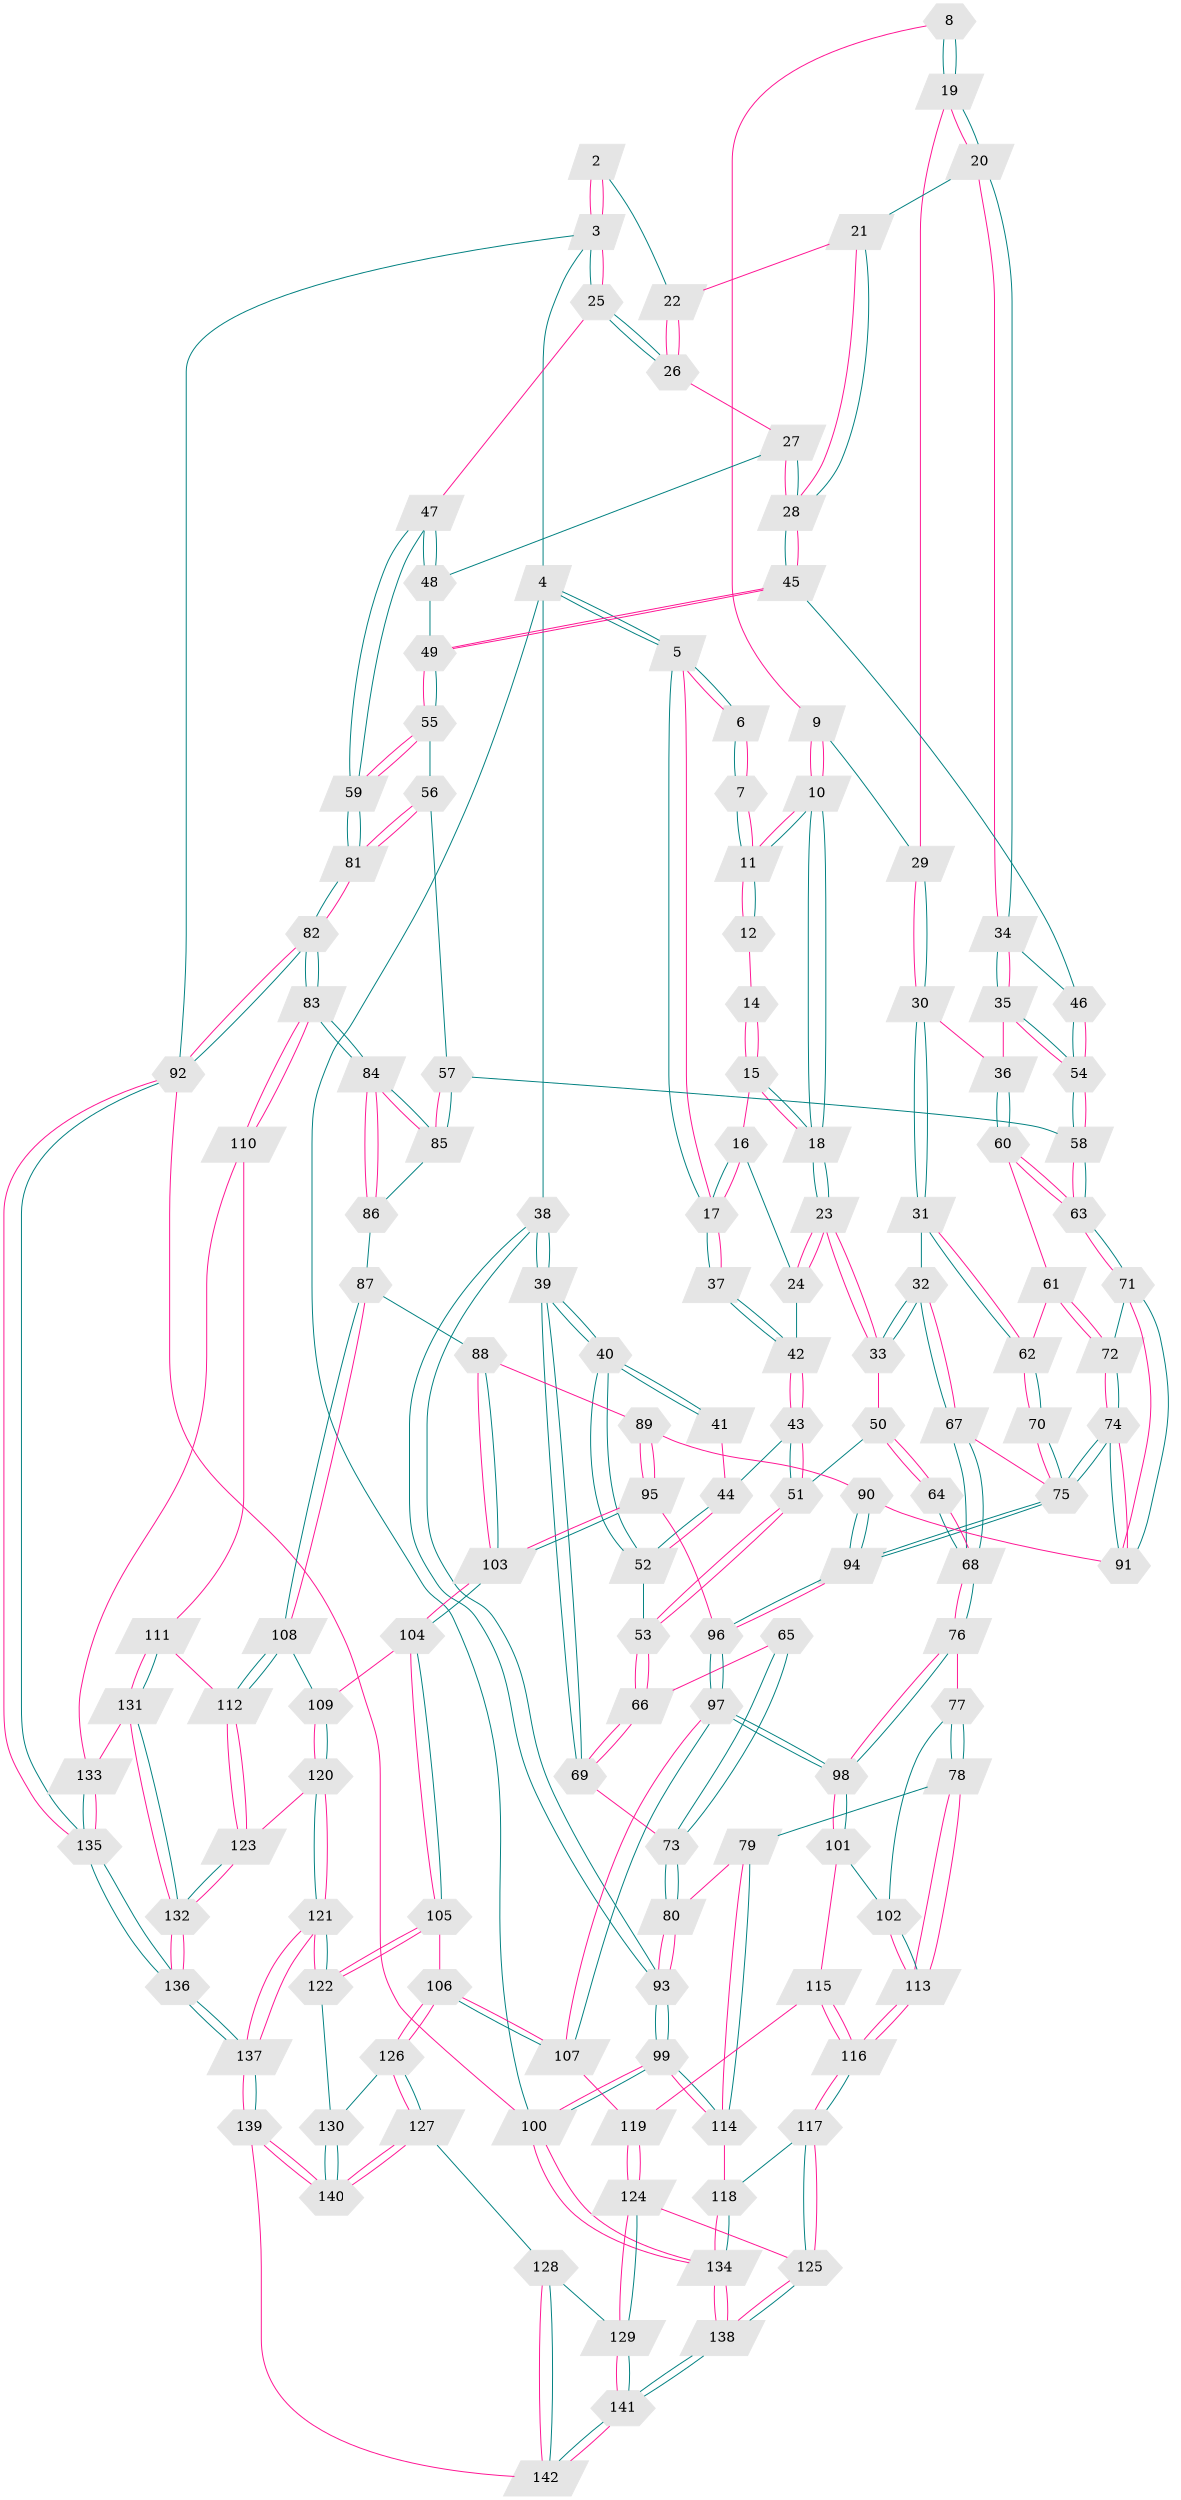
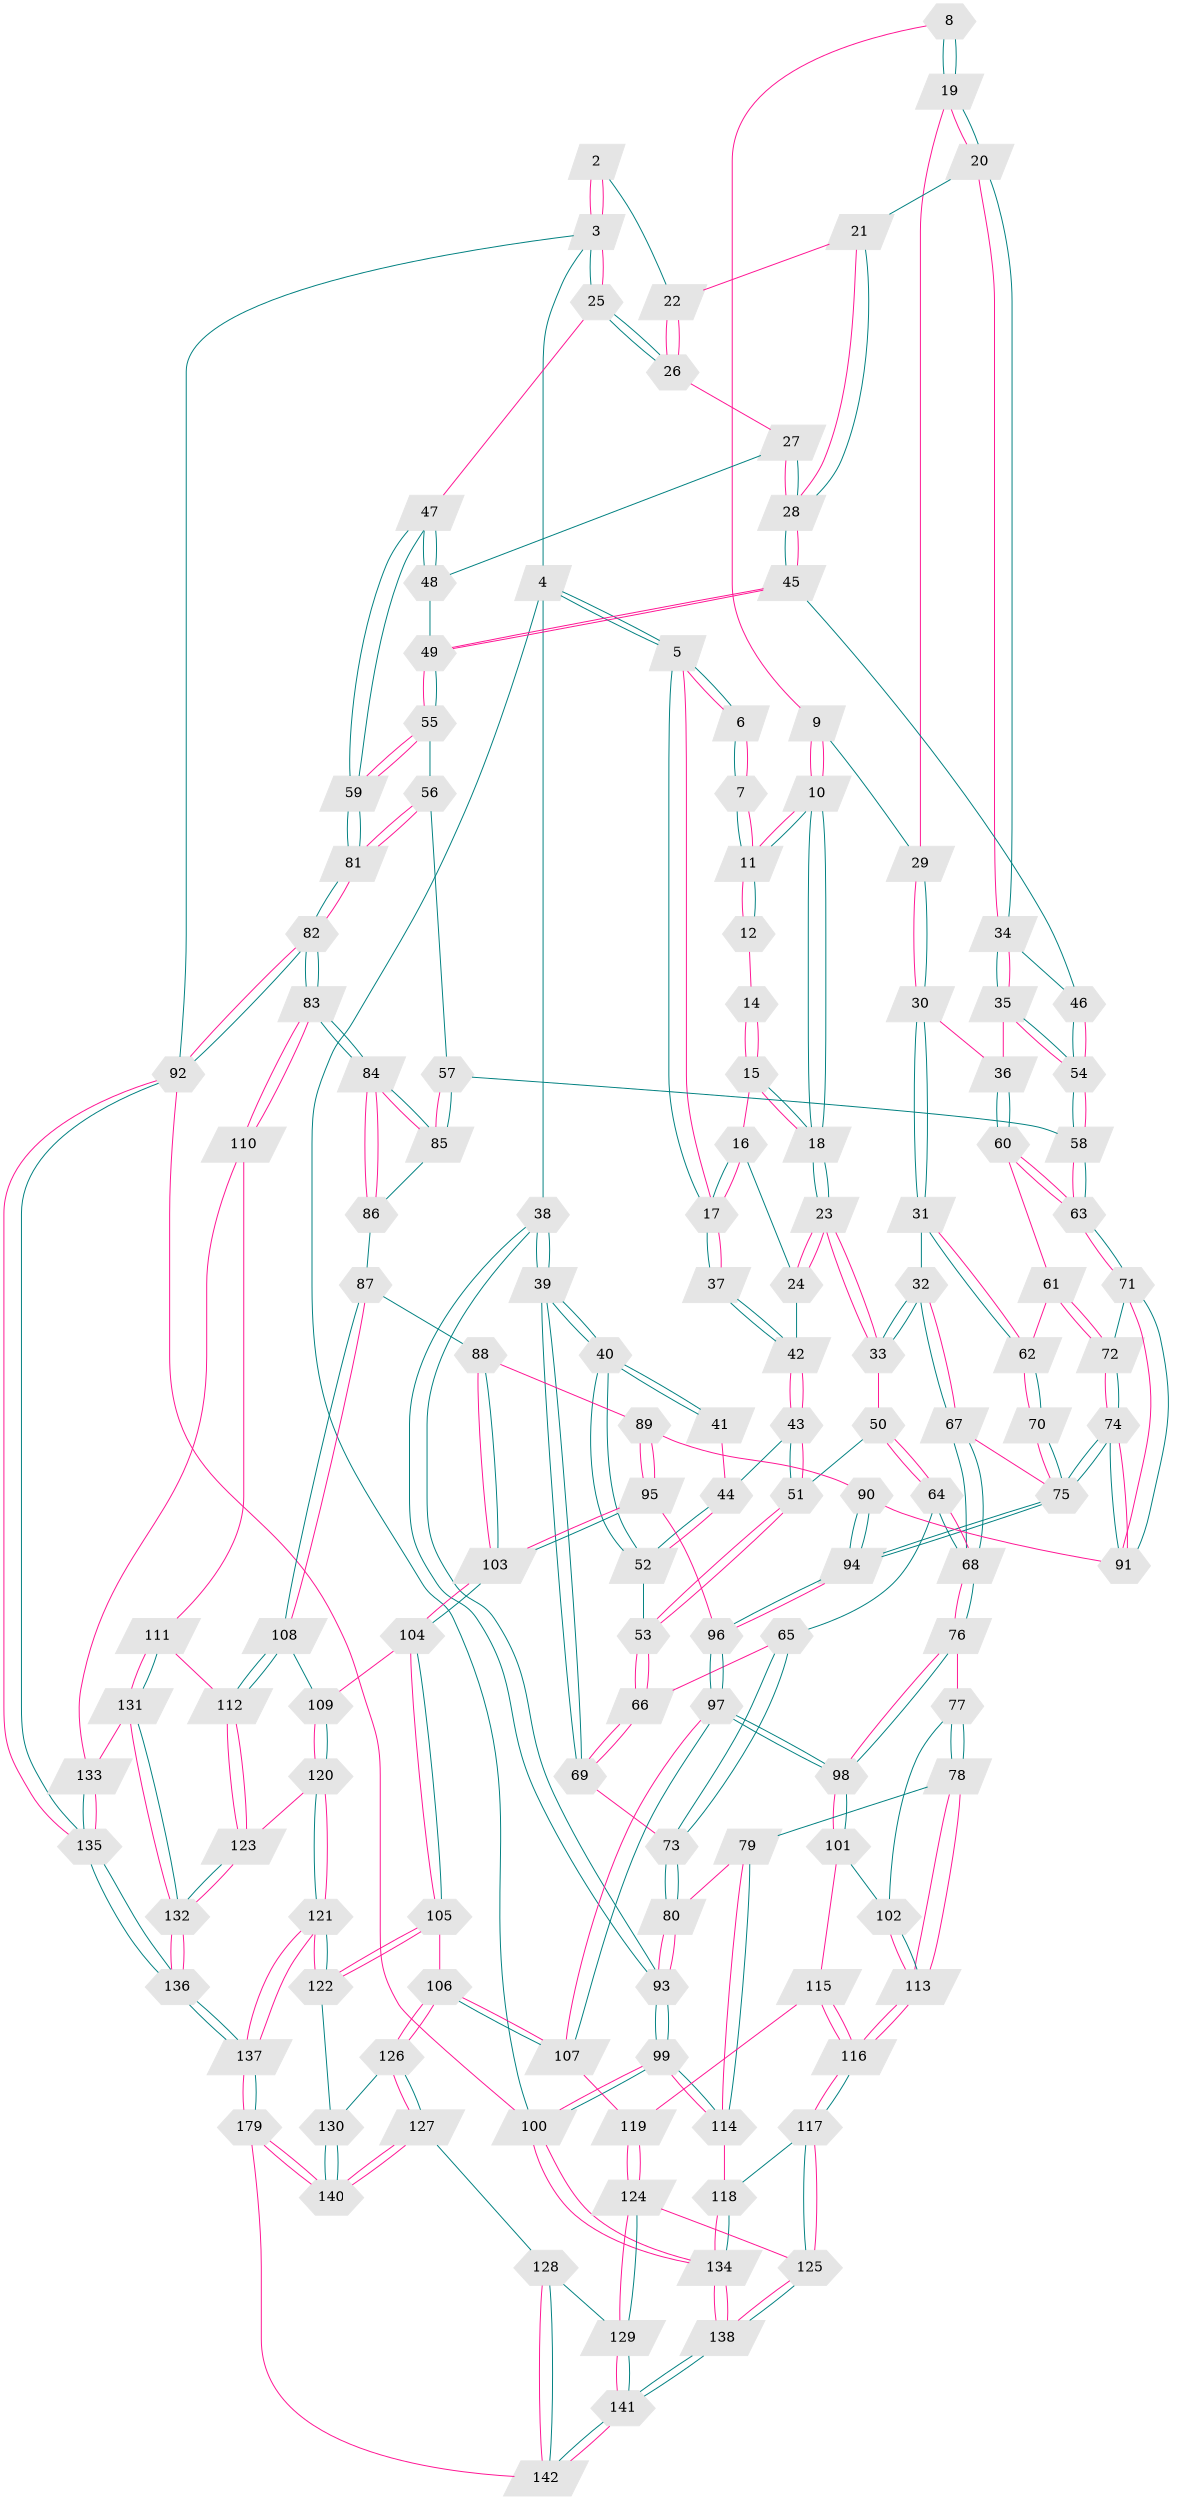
none -> (887, 1589)
(250, 2127) -> (250, 2127)
